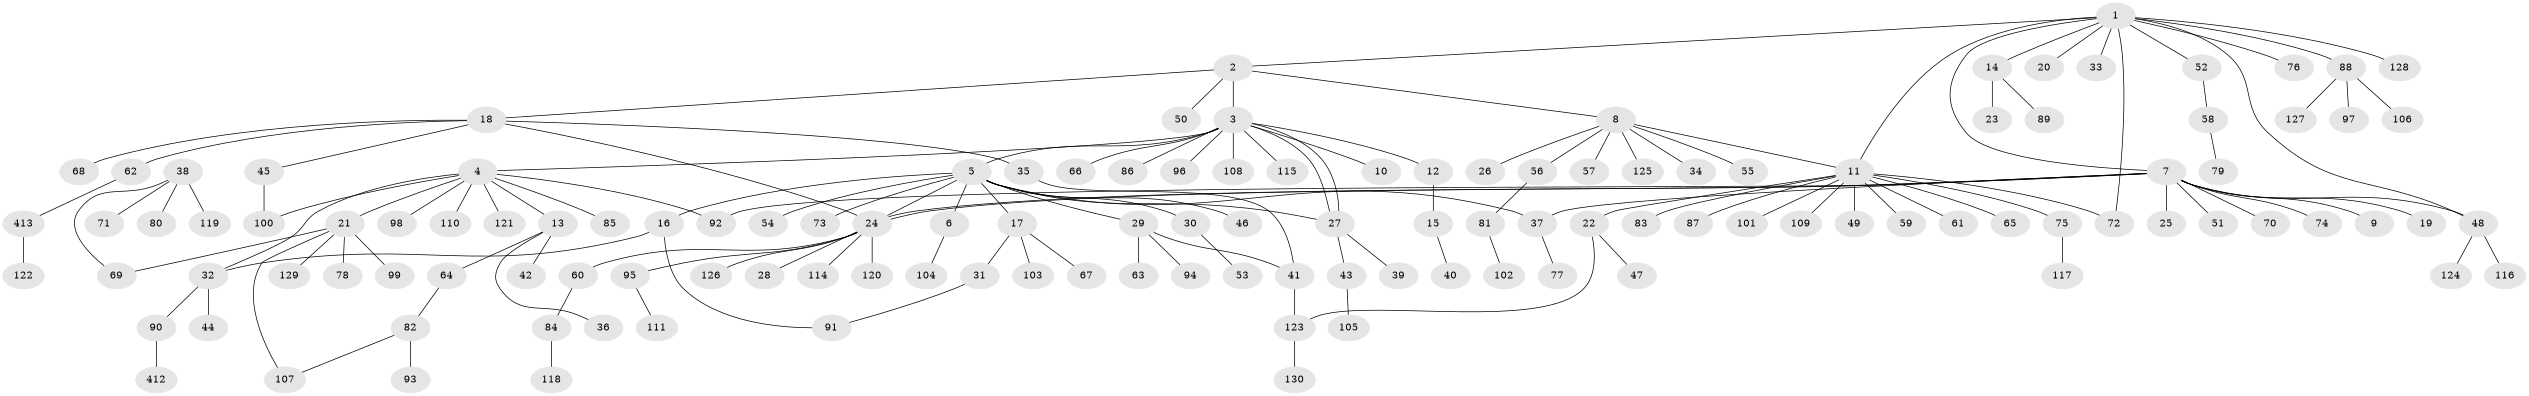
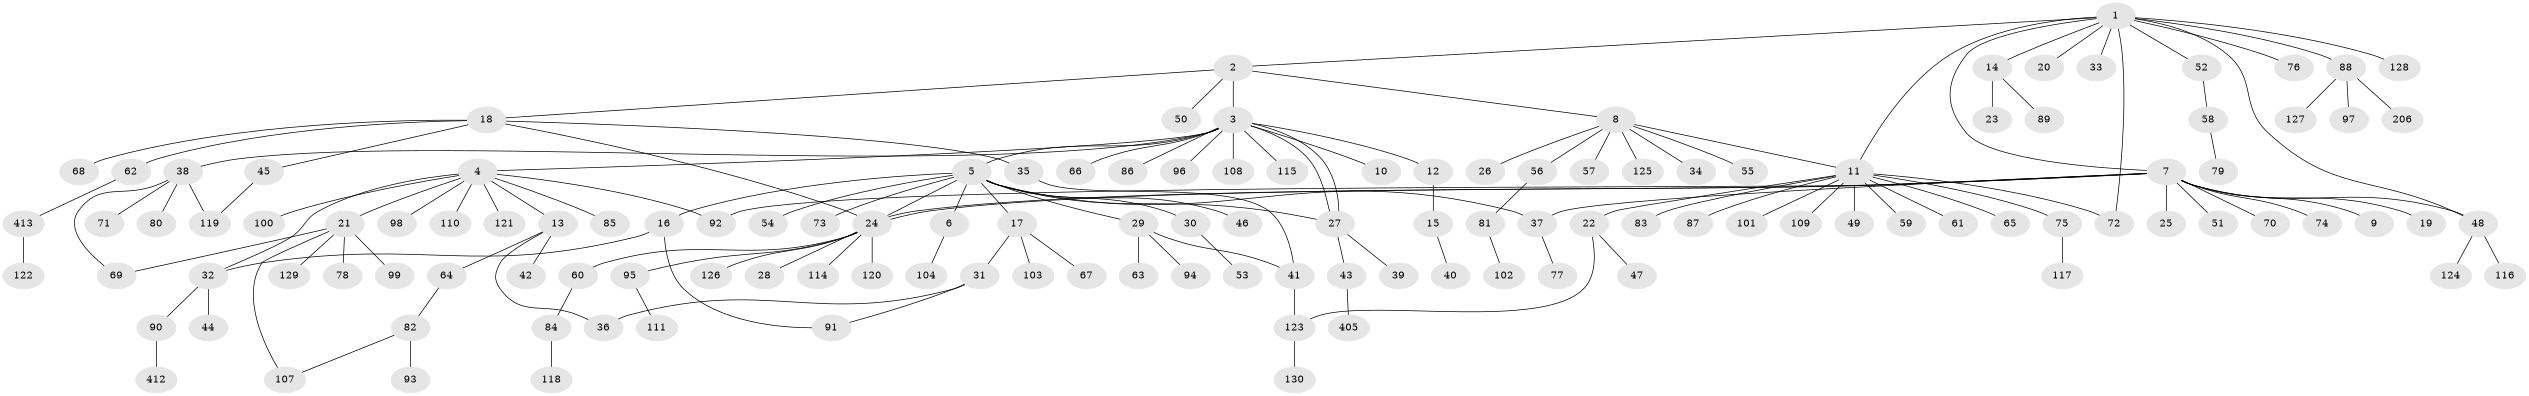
(2403, 120) -> (2403, 120)
none -> (710, 154)
(264, 198) -> (237, 198)
none -> (792, 302)
(1349, 328) -> (1349, 328)
